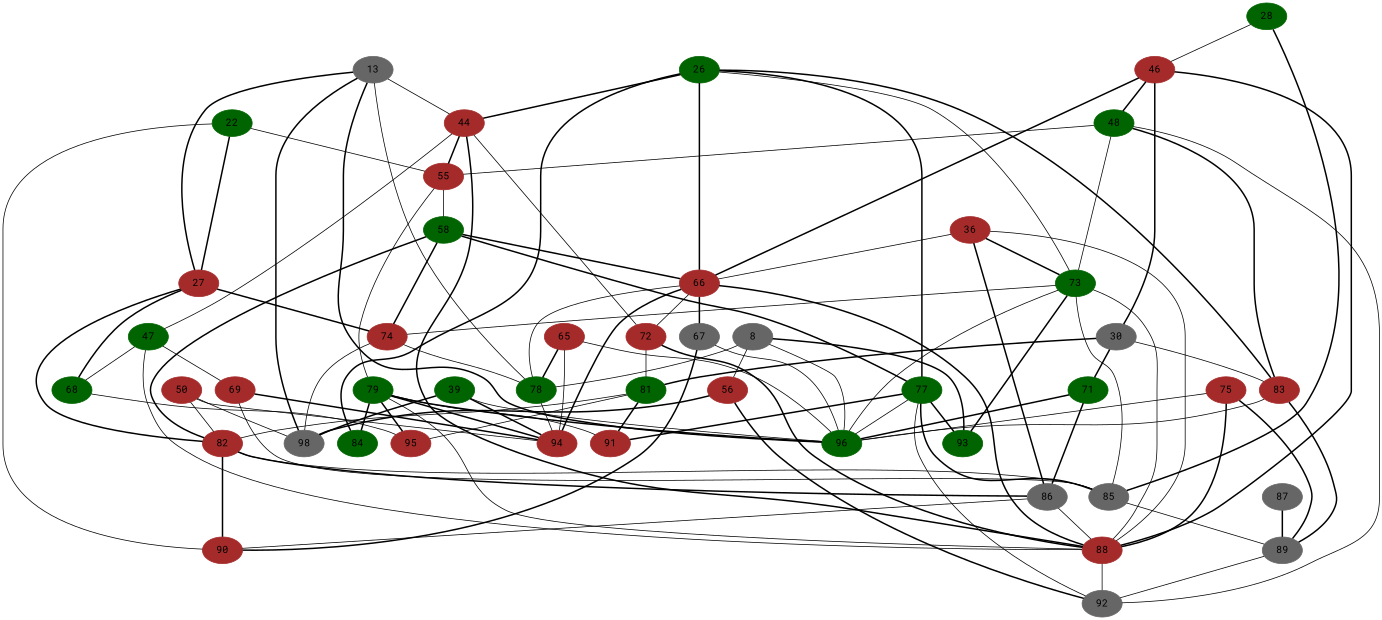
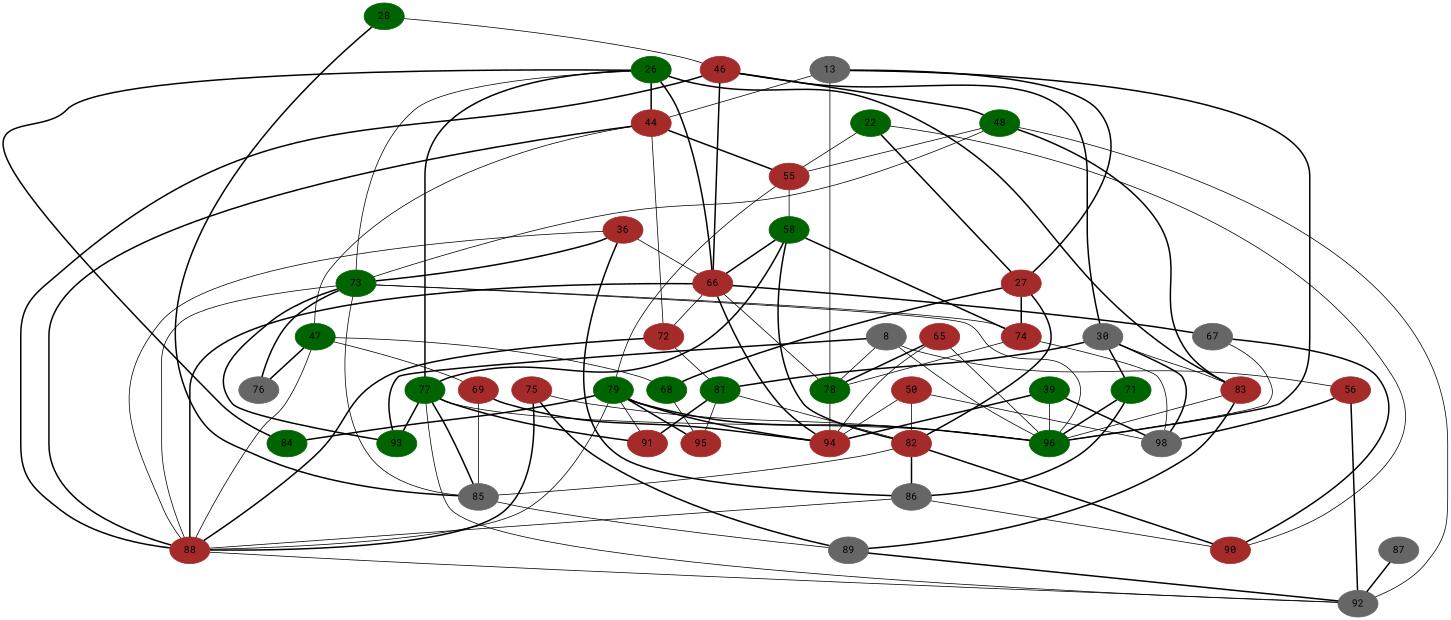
(276, 238) -> (1182, 377)
none -> (259, 390)
(1282, 524) -> (1378, 577)
(1192, 577) -> (1103, 577)
